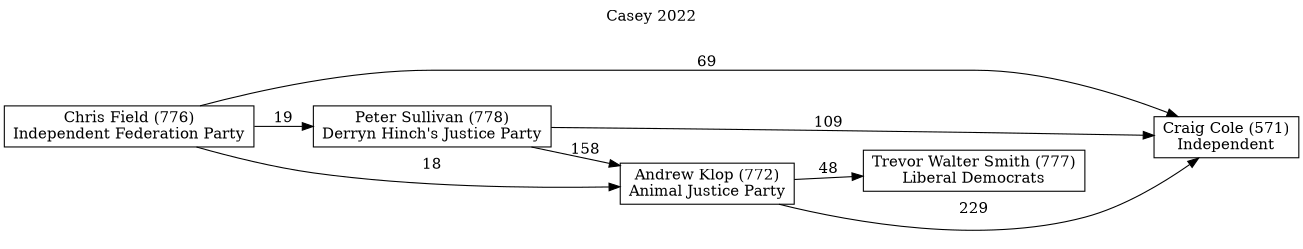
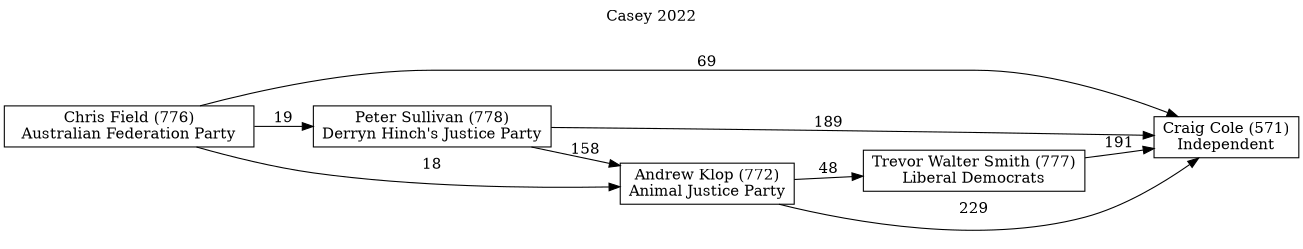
(829, 123) -> (829, 123)
(129, 126) -> (129, 126)
none -> (1114, 154)
